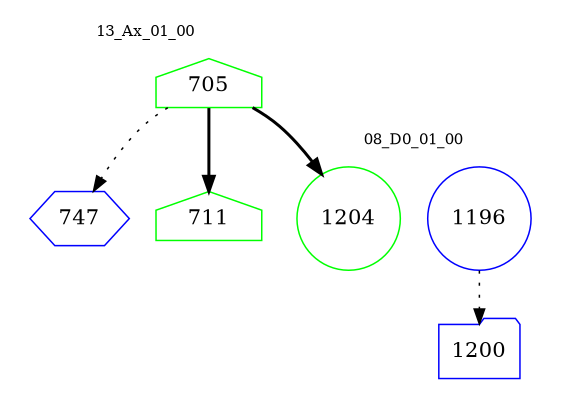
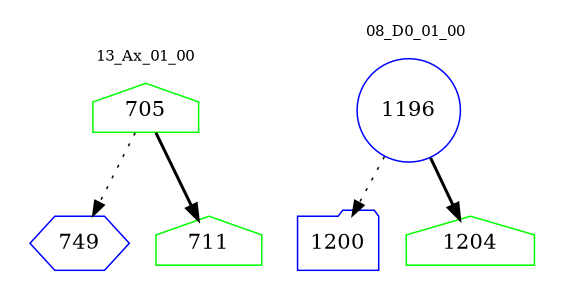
(295, 142) -> (442, 182)
(80, 219) -> (80, 243)
(349, 219) -> (470, 243)
